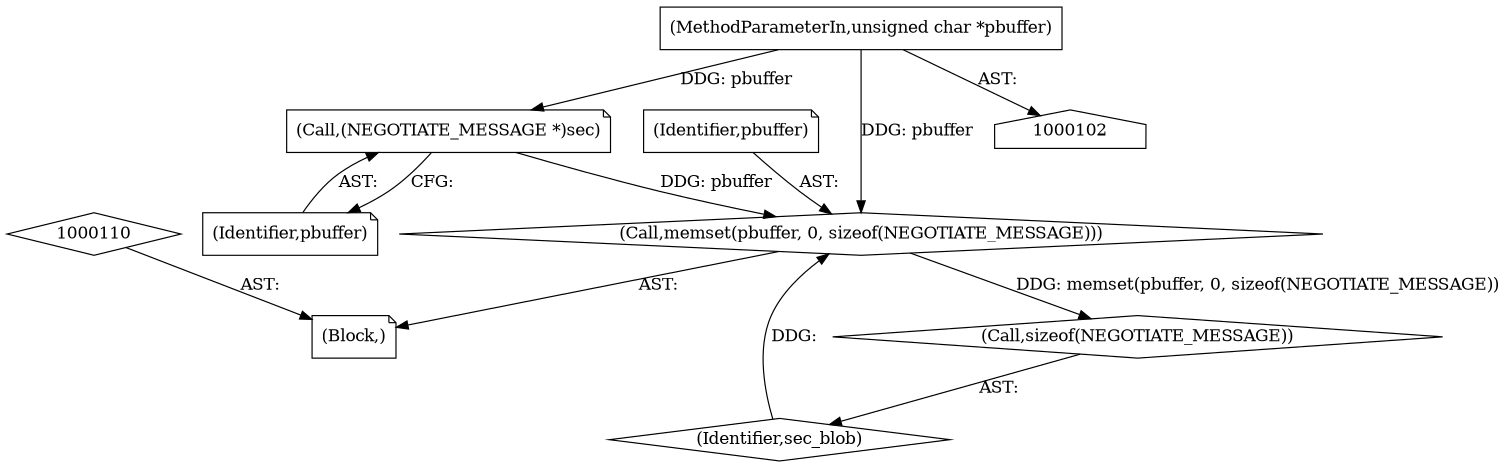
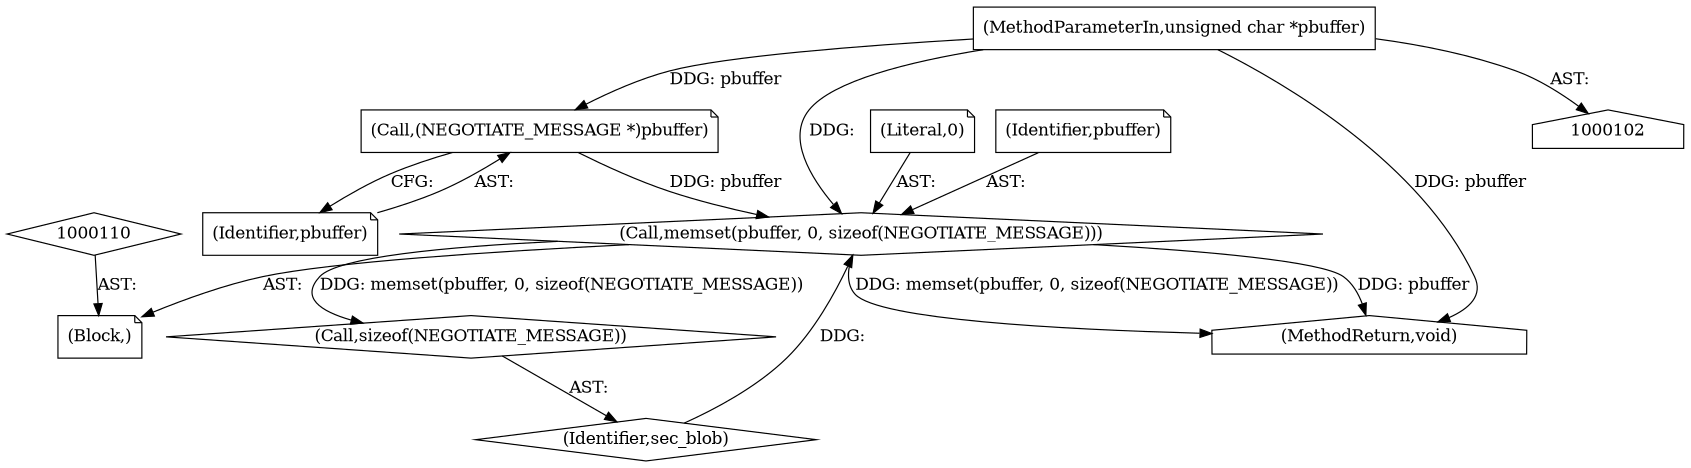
(449, 131) -> (540, 131)
(917, 131) -> (834, 131)
none -> (923, 131)
none -> (1369, 337)
